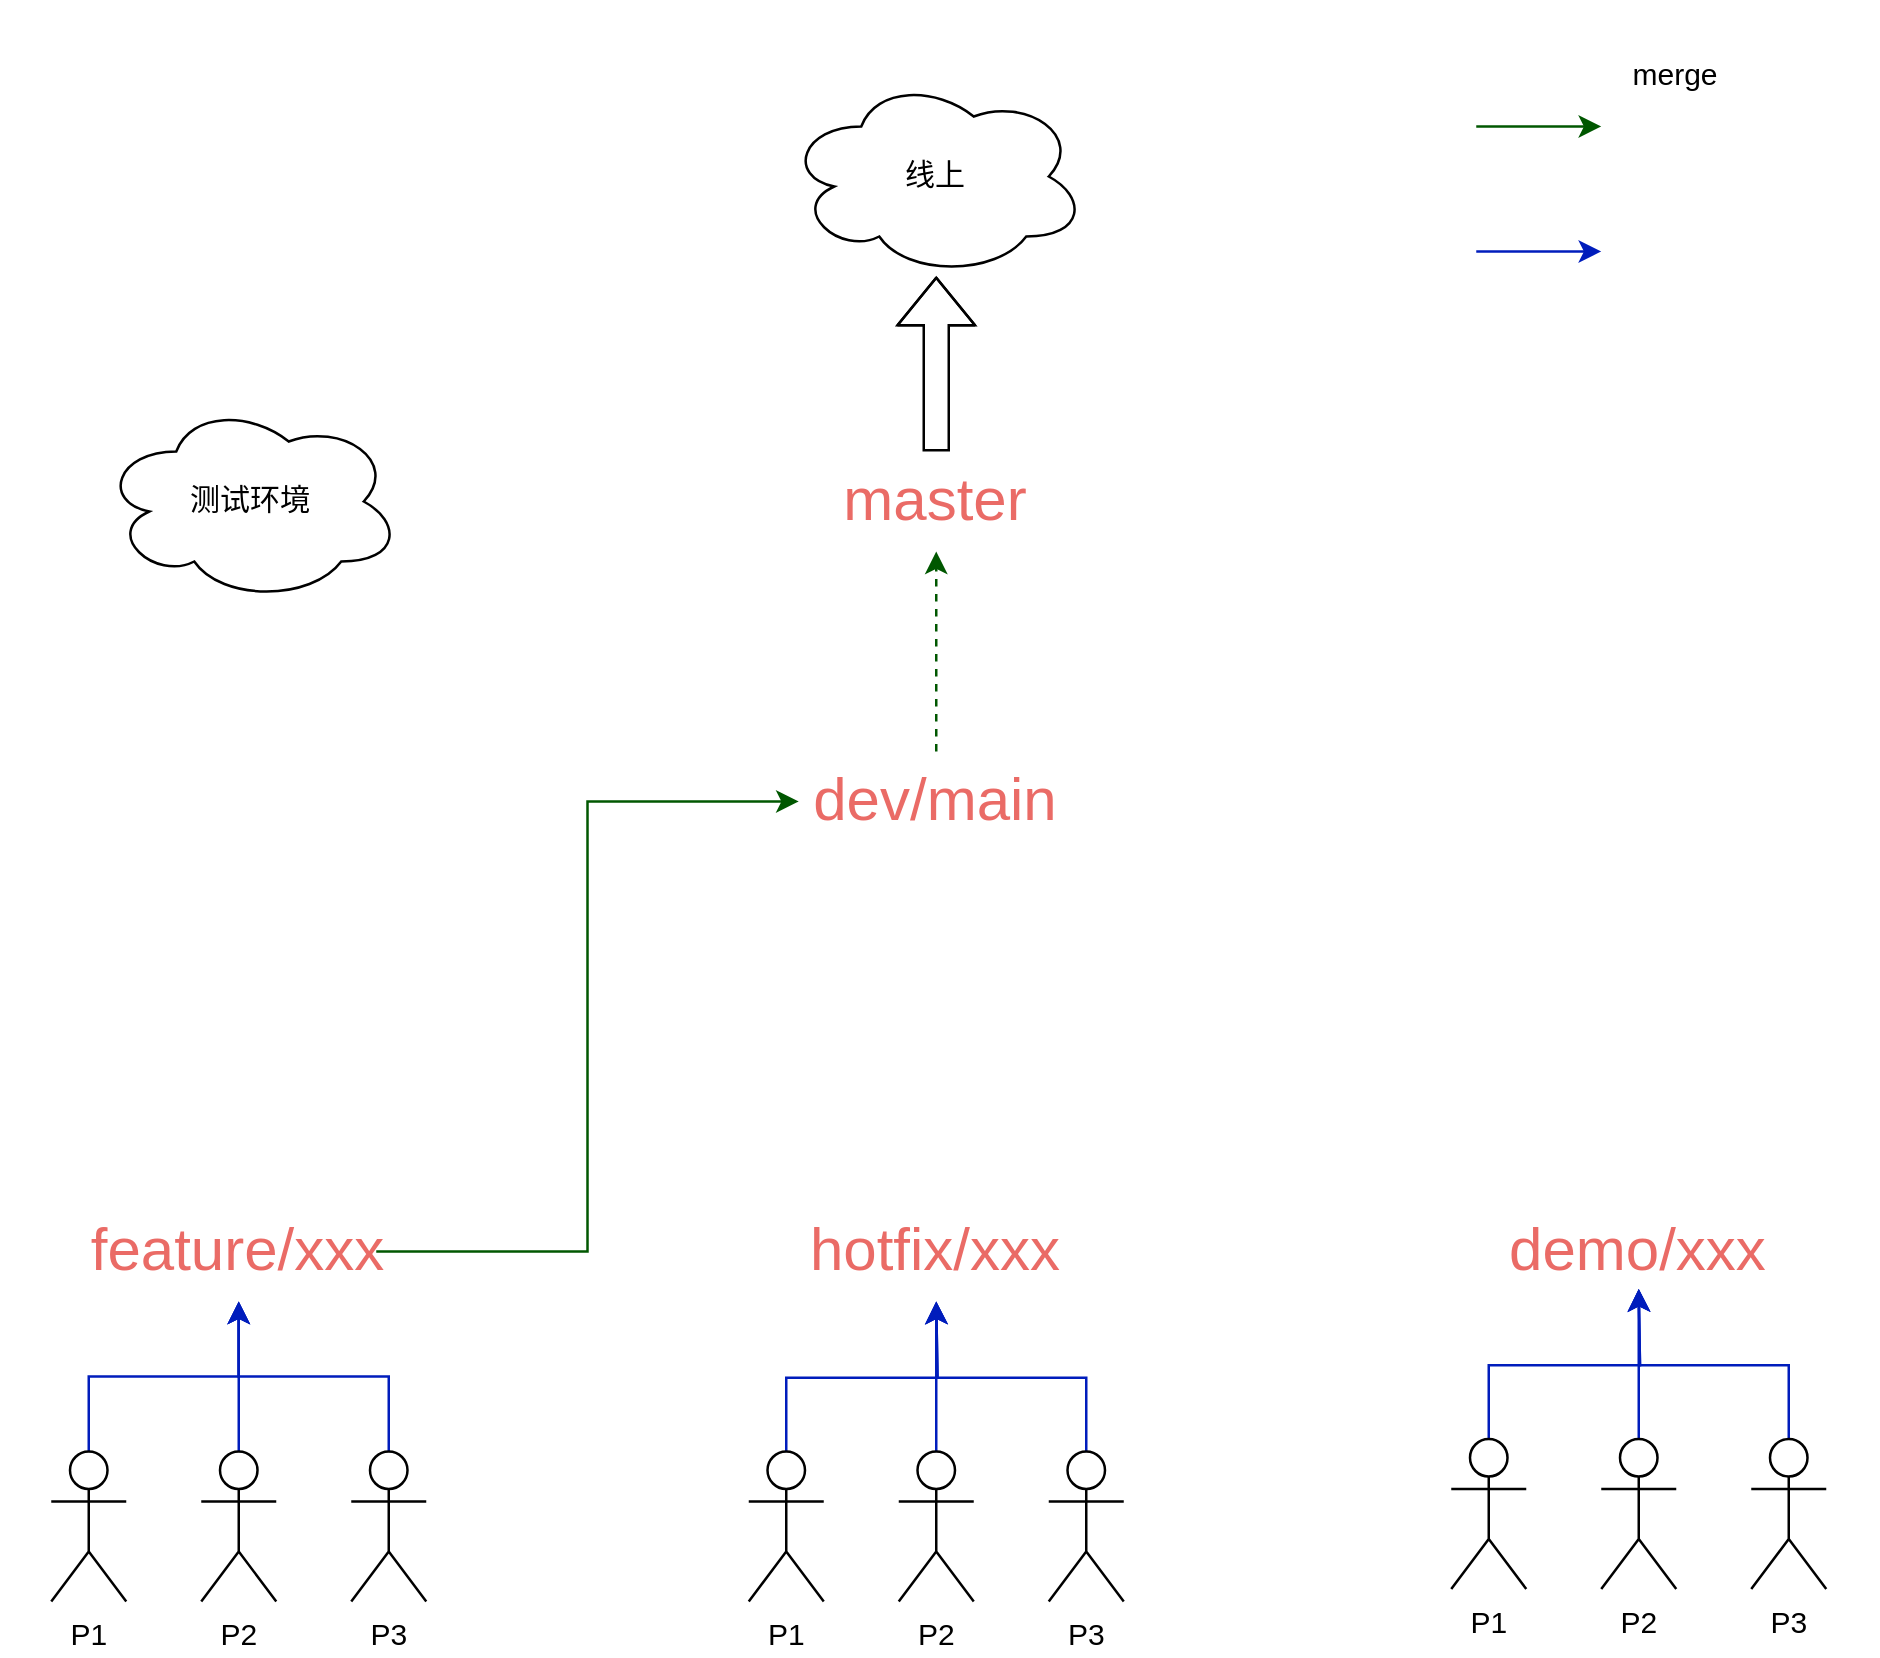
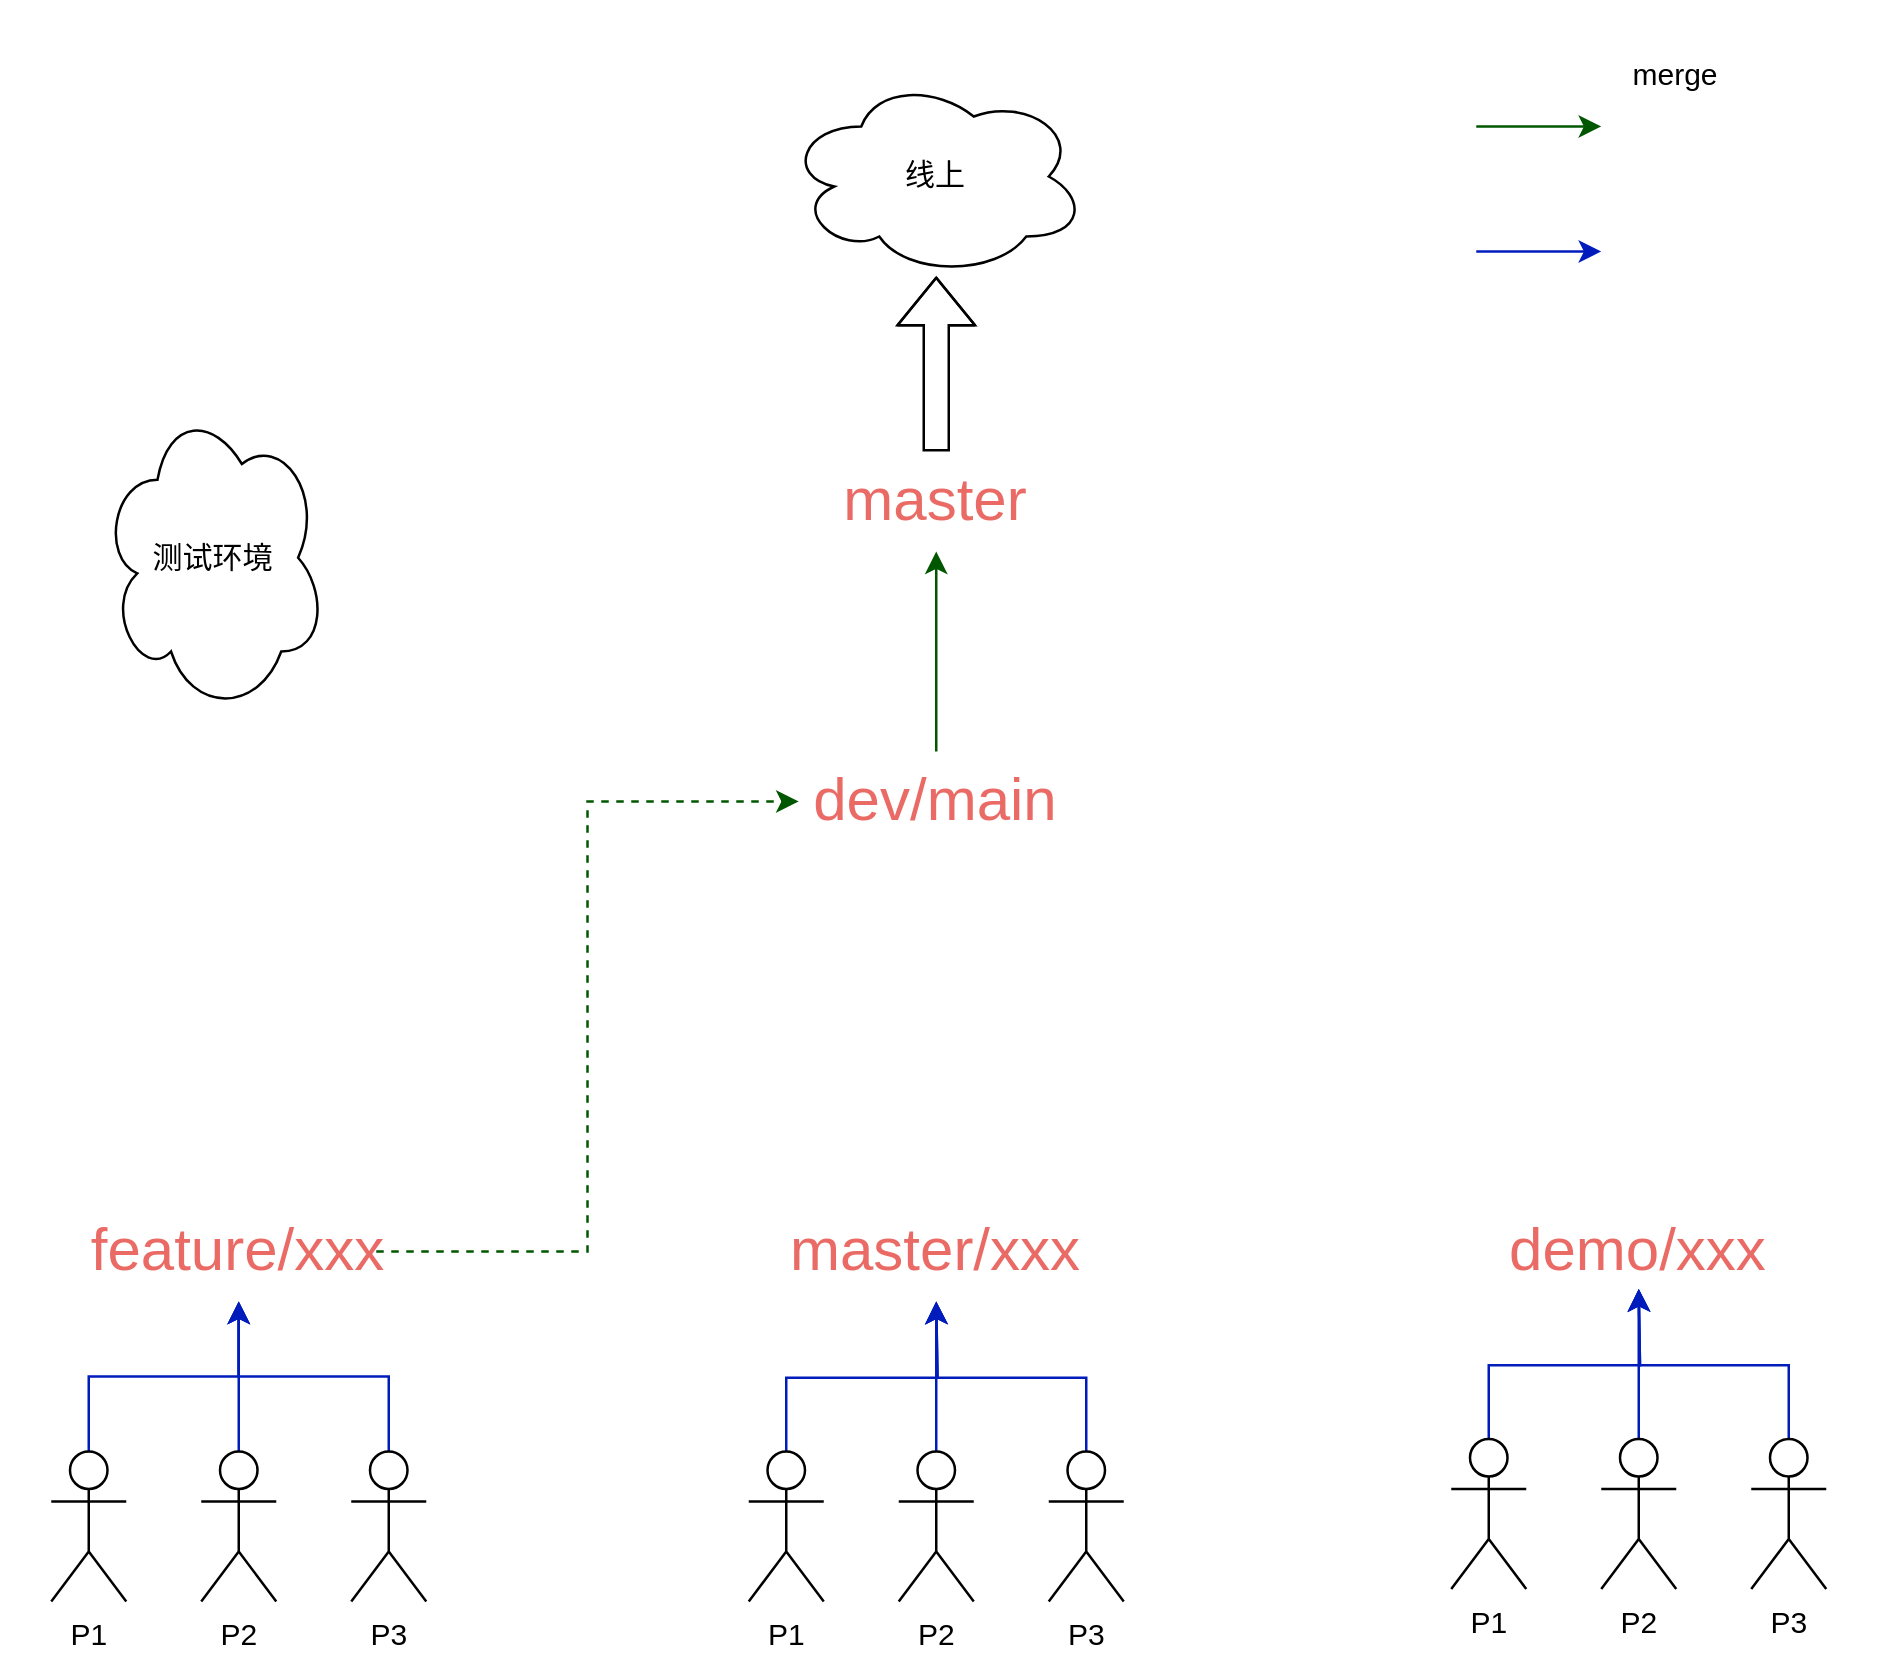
(251, 501) -> (214, 558)
(936, 660) -> (936, 660)
(588, 1032) -> (588, 1032)
(936, 1251) -> (936, 1251)
